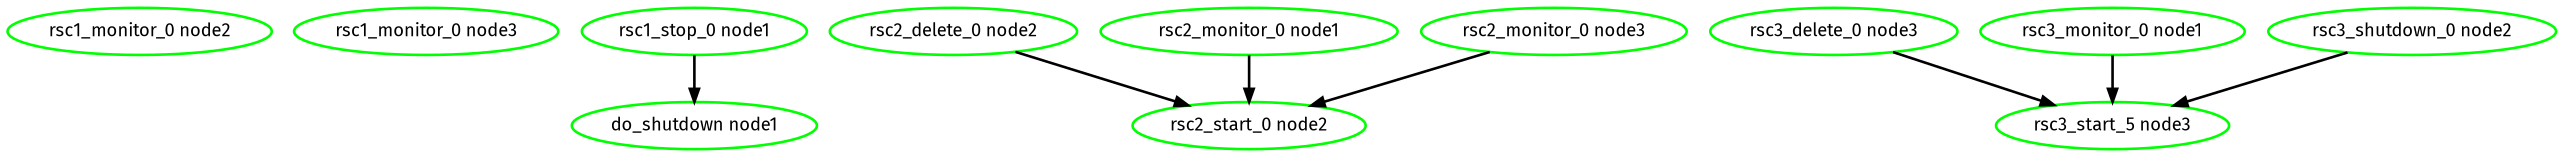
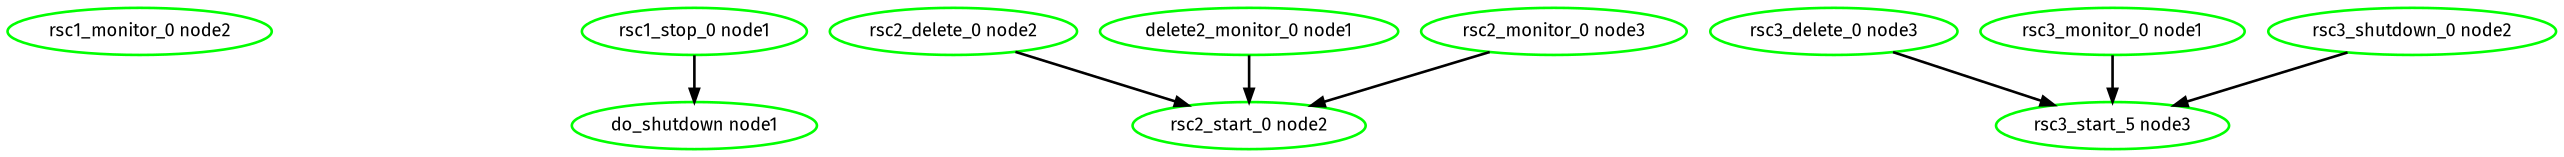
(426, 31) -> none
(1249, 31) -> (1249, 31)
